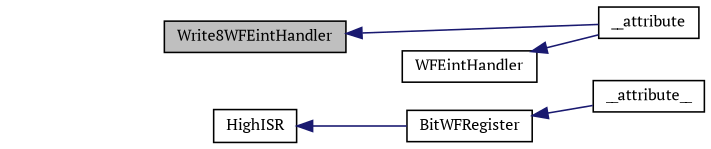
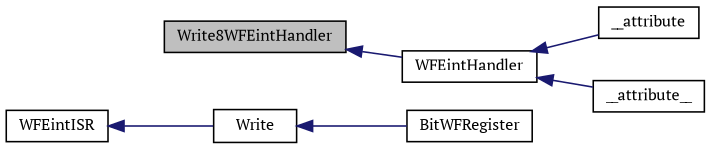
(480, 29) -> (382, 54)
(570, 109) -> (573, 84)
none -> (57, 126)
(255, 126) -> (255, 126)
